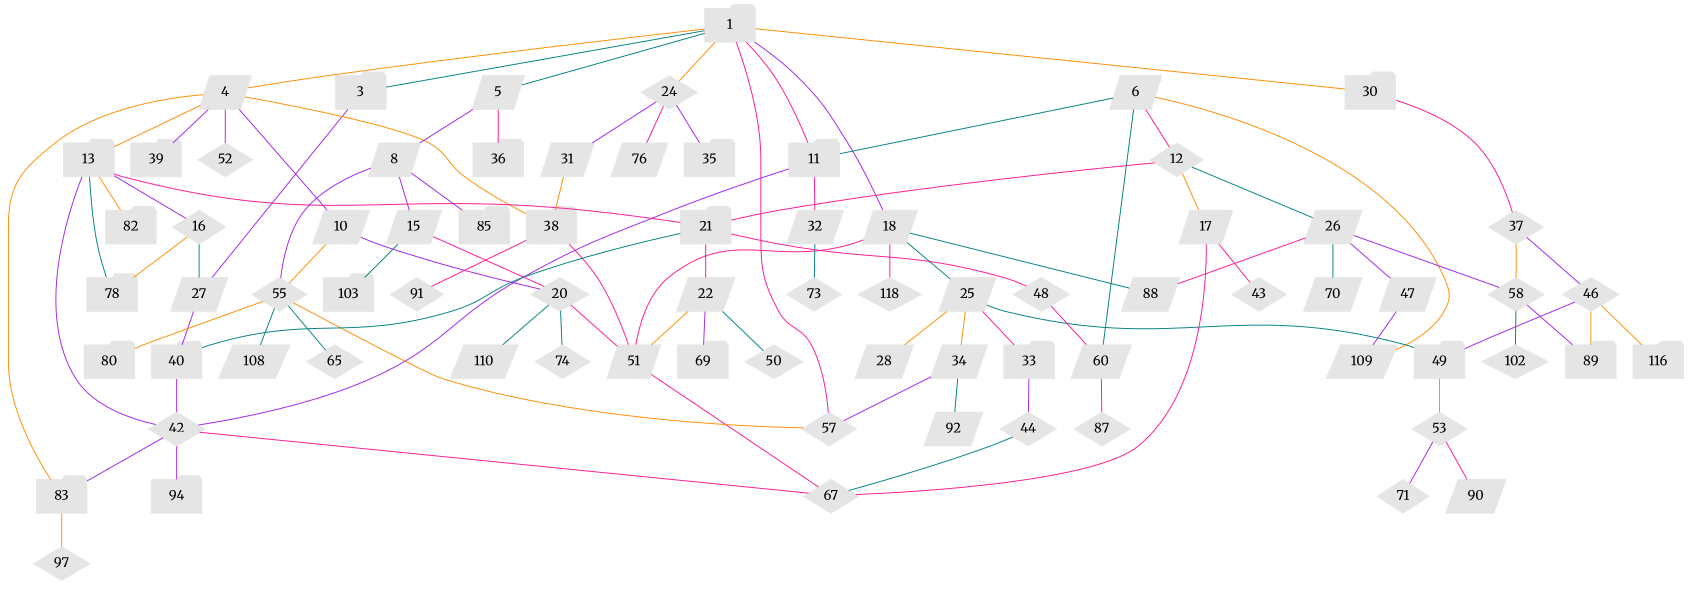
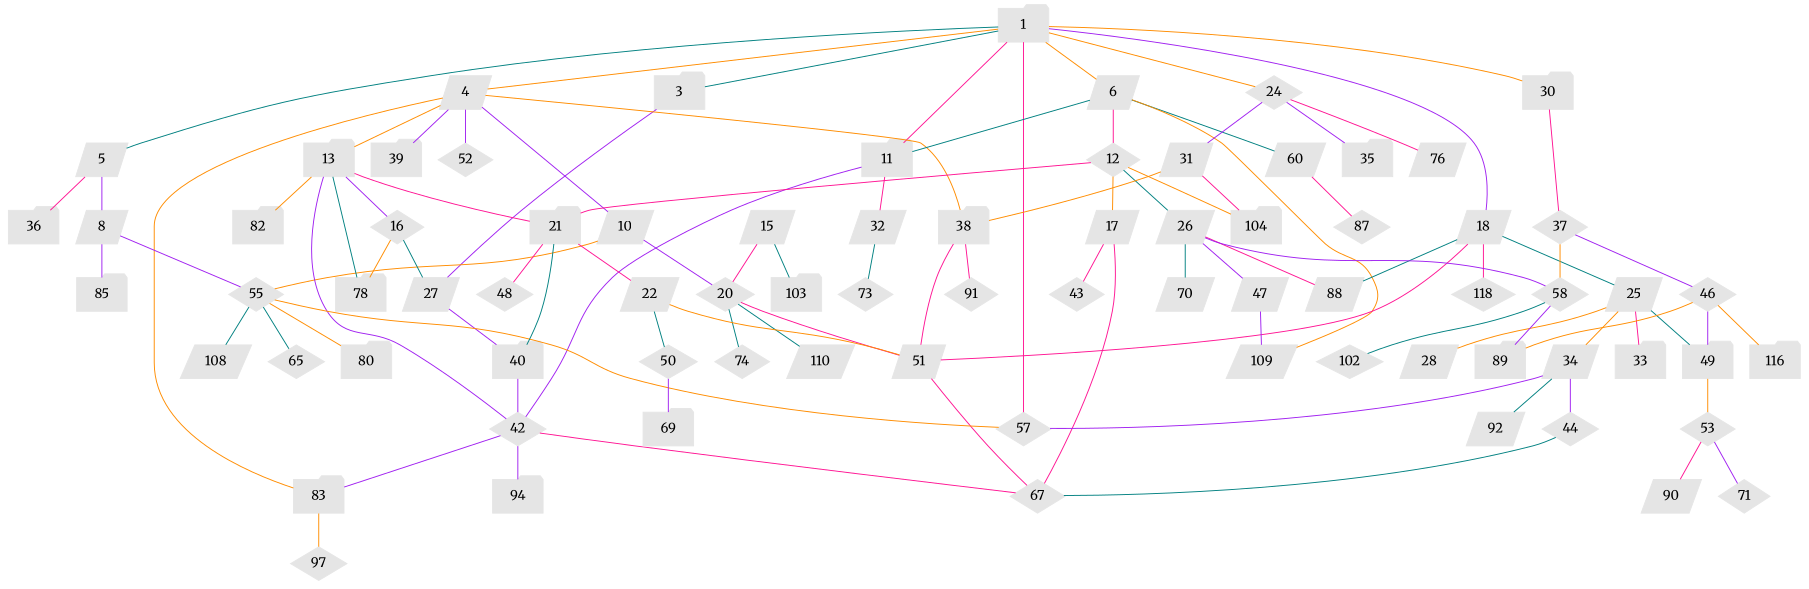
none -> (1071, 61)
(404, 194) -> none
none -> (1256, 227)
(704, 328) -> (668, 395)
(1073, 330) -> none
(1029, 395) -> (1570, 395)
